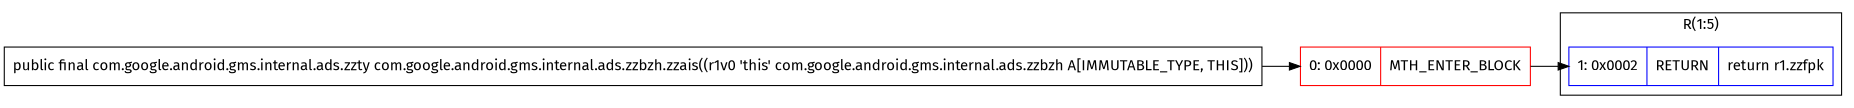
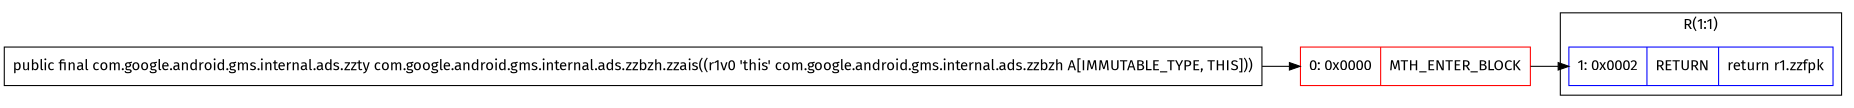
(1701, 25) -> (1701, 25)
